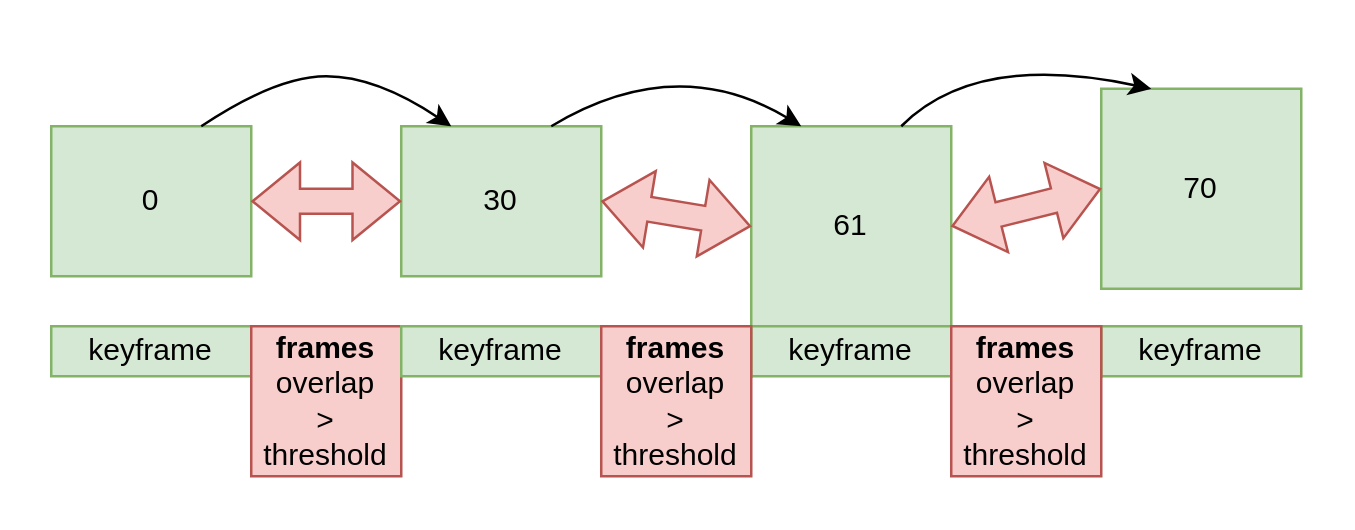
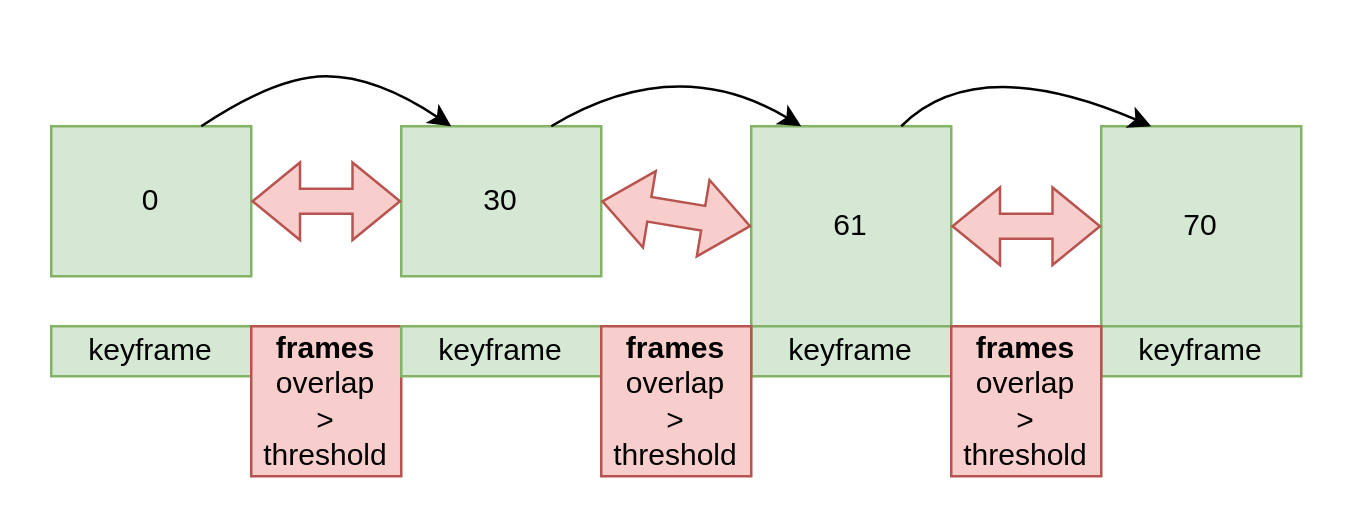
(1201, 189) -> (1201, 226)
